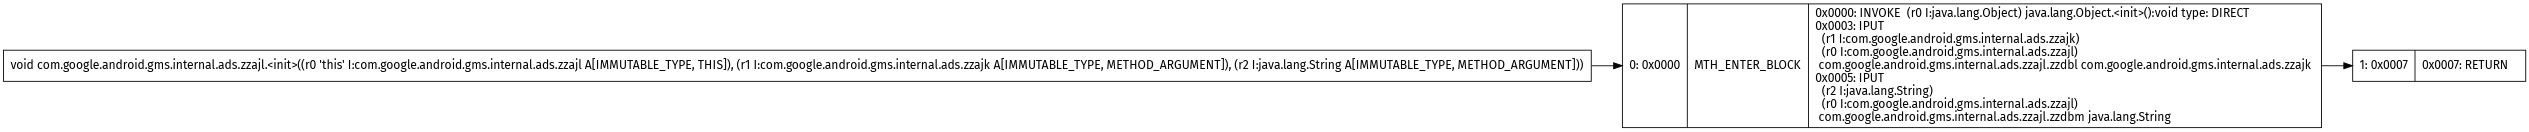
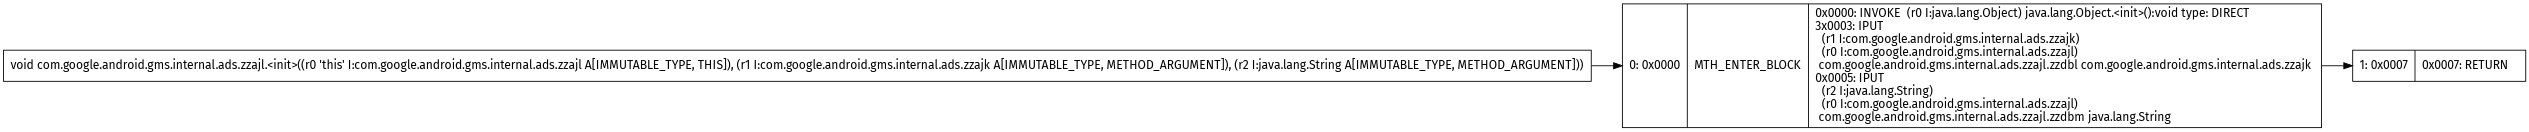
(1853, 26) -> (1853, 26)
